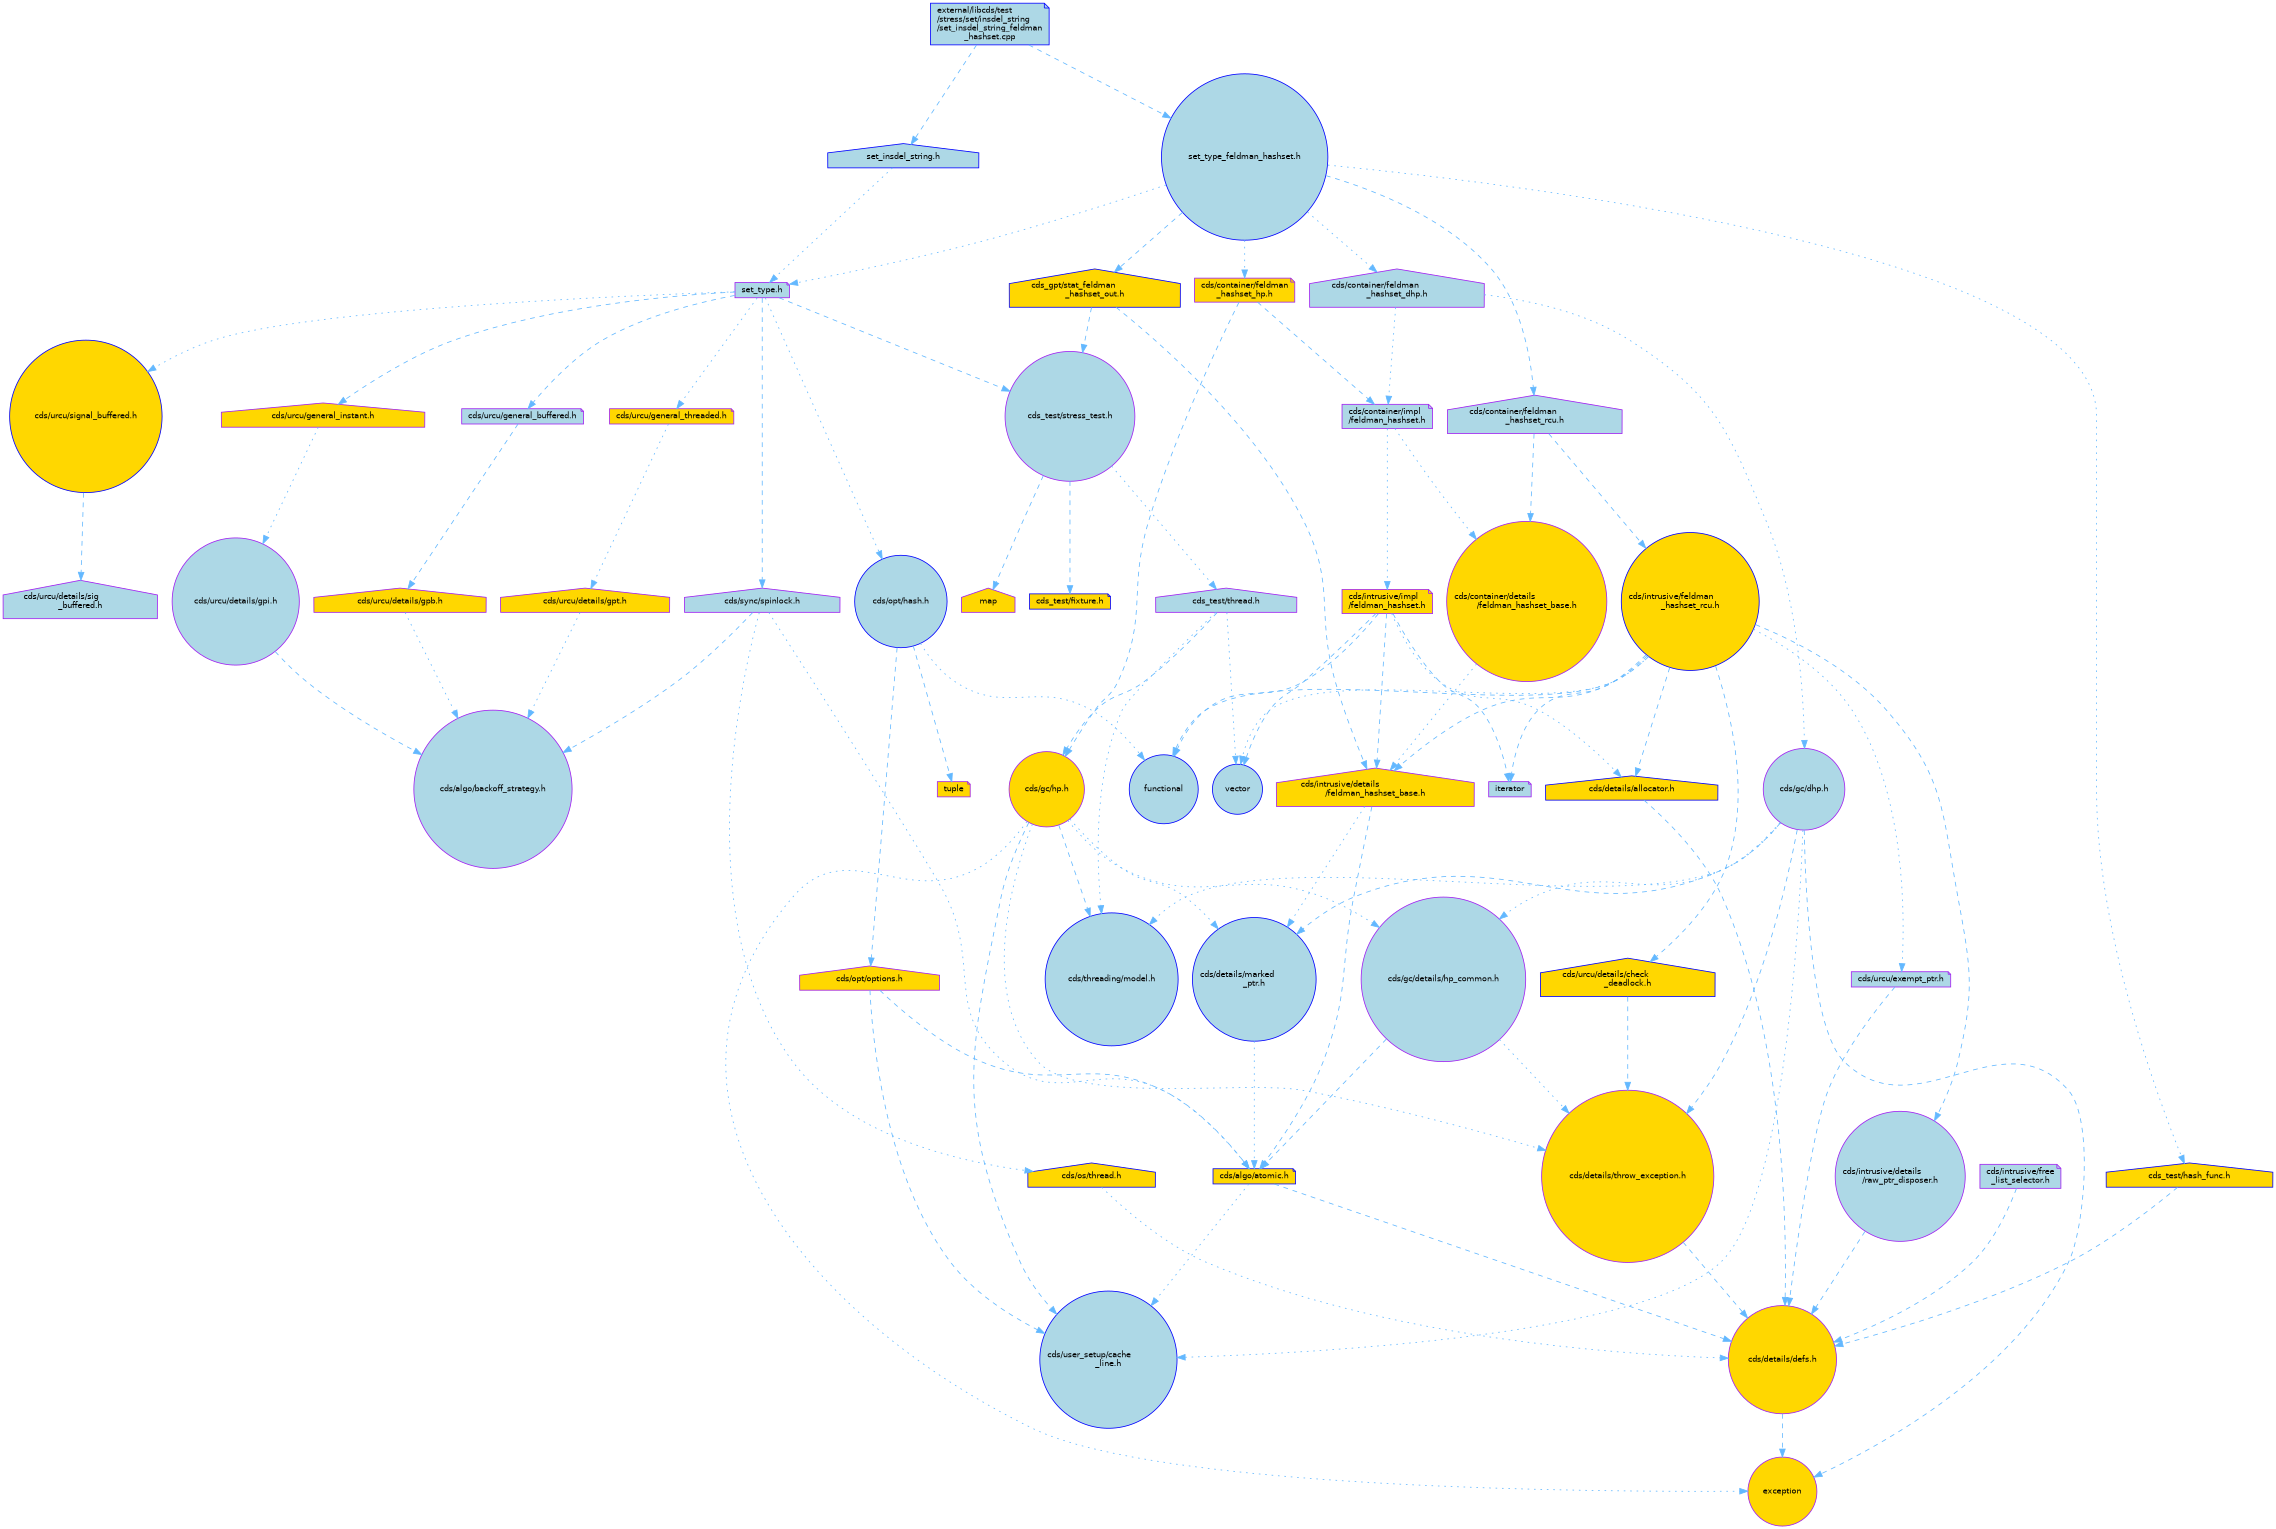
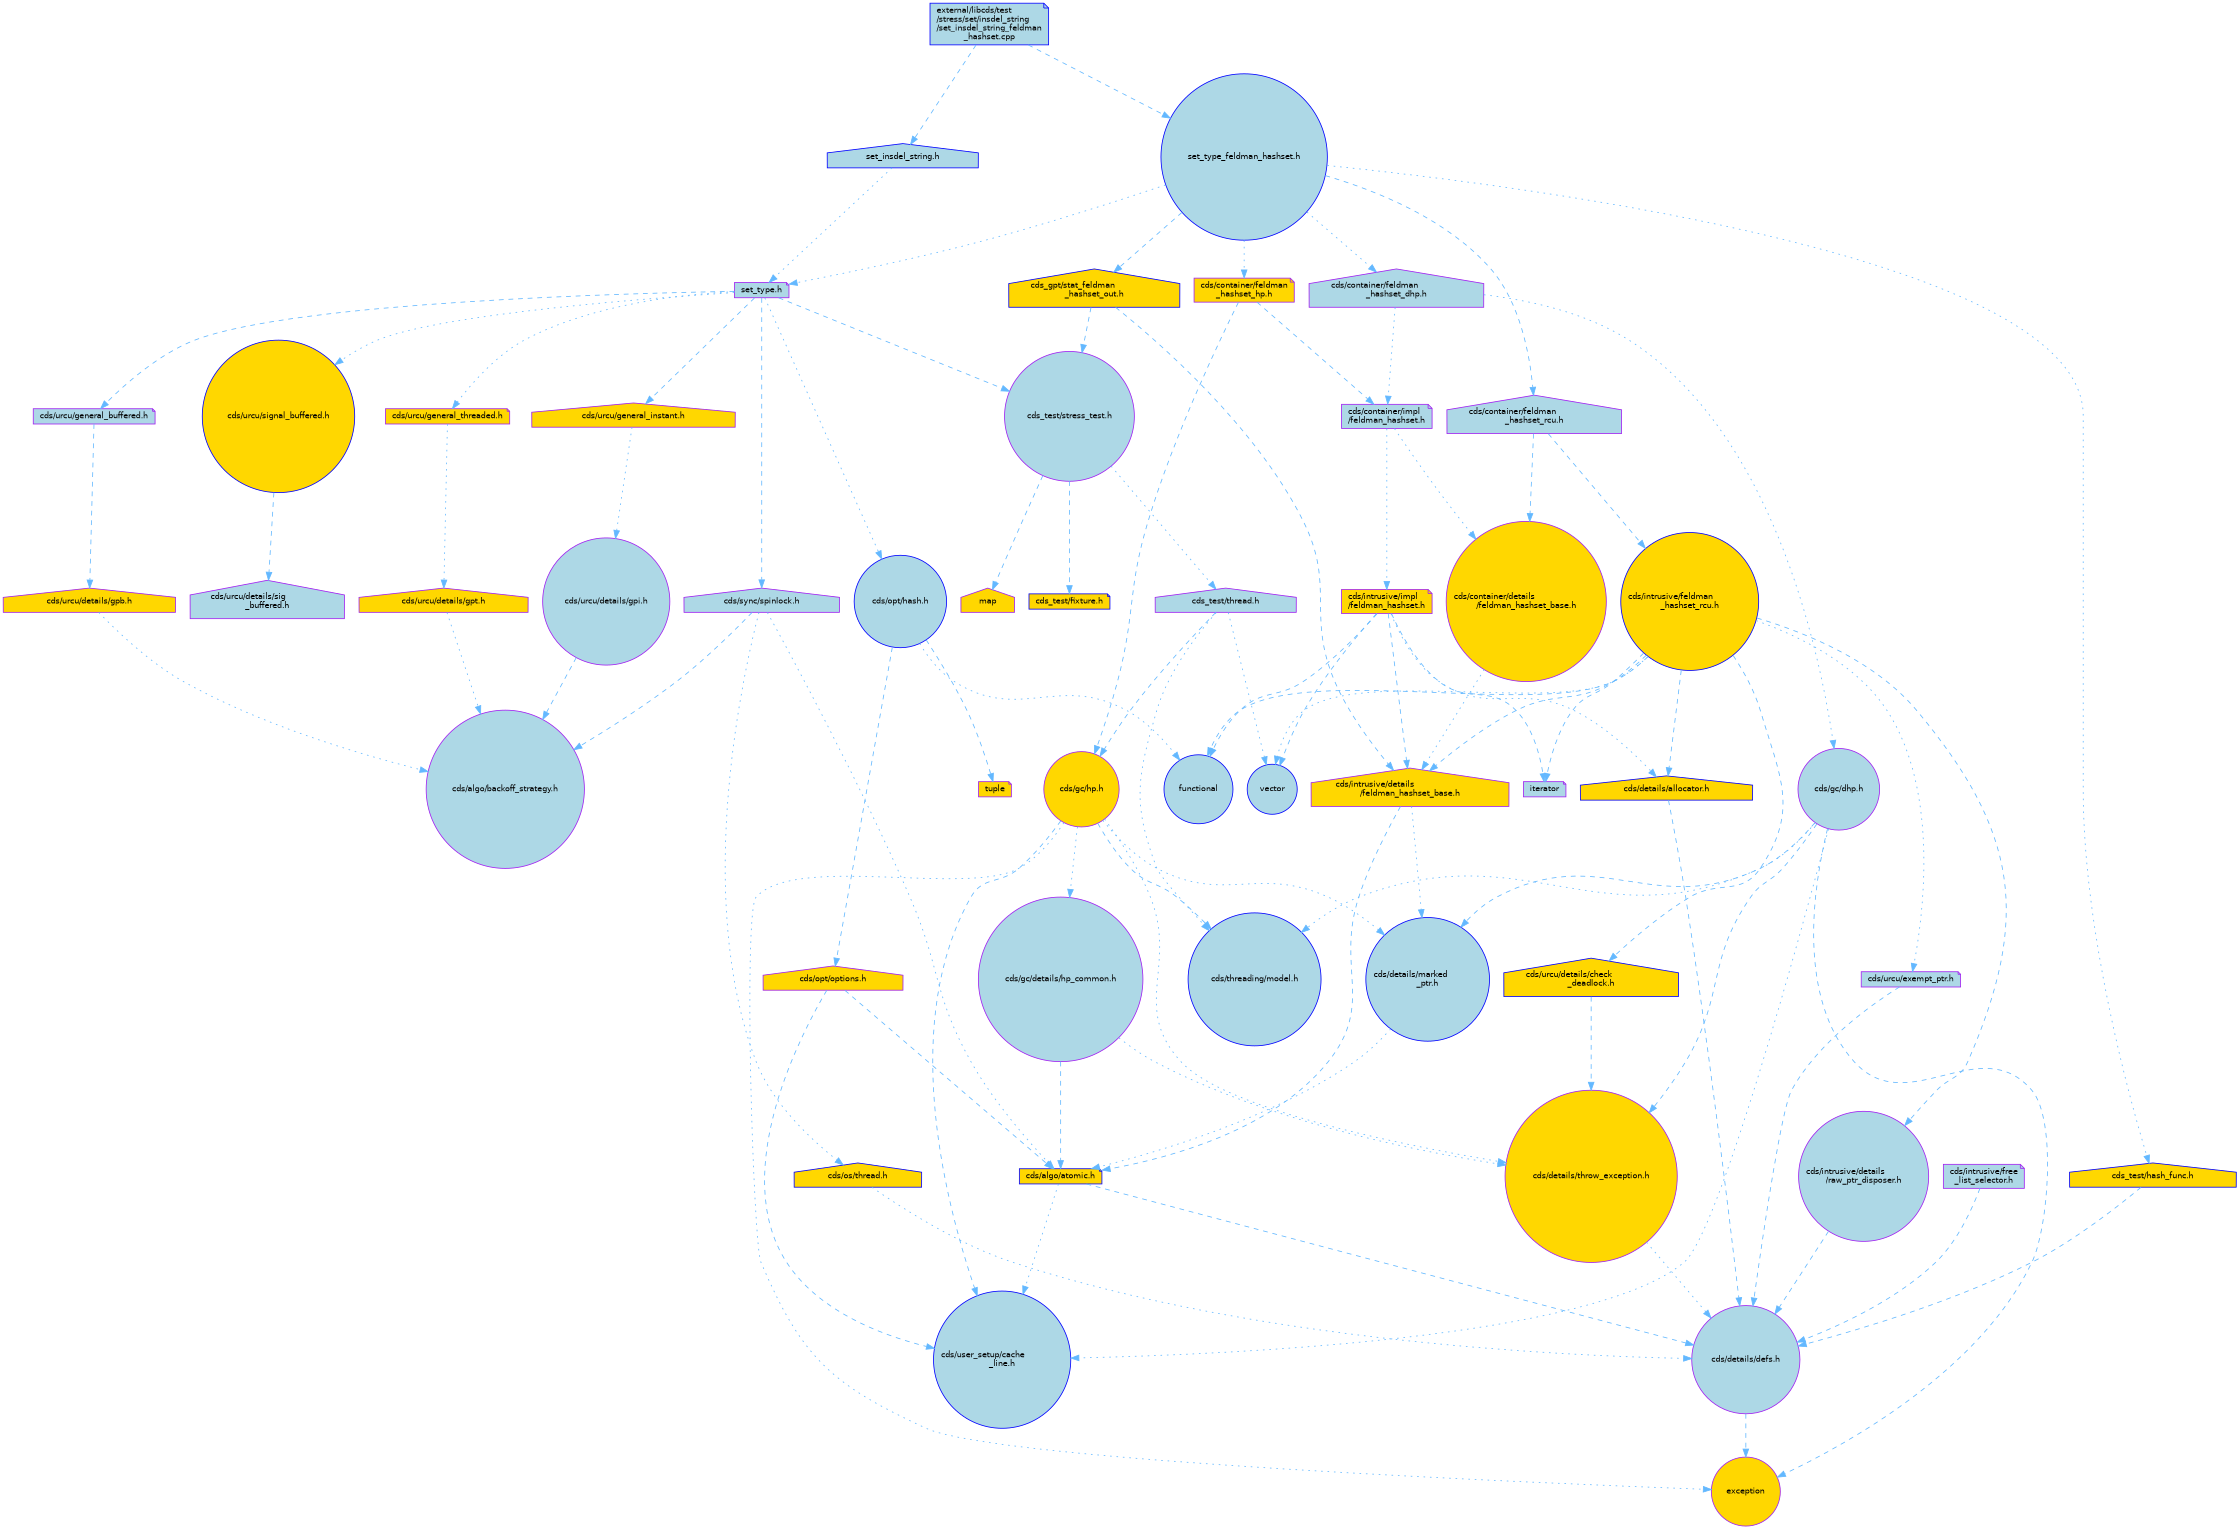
(1649, 885) -> none
(1713, 1277) -> (1676, 1277)
(1782, 1360) -> (1746, 1360)
